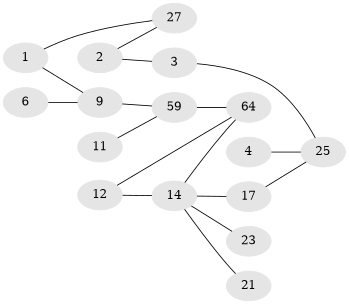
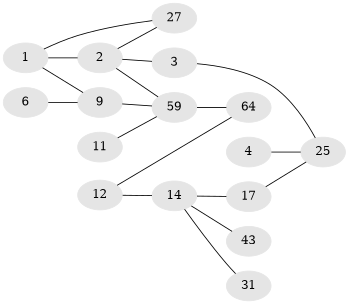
none -> (63, 58)
none -> (137, 83)
(209, 150) -> none
(249, 241) -> (249, 241)
(249, 286) -> (249, 286)
